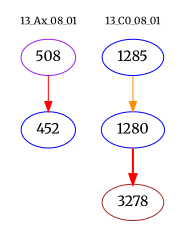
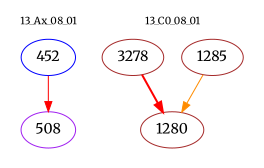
(133, 57) -> (212, 57)
(48, 89) -> (48, 89)
(133, 130) -> (172, 130)
(133, 161) -> (150, 89)
